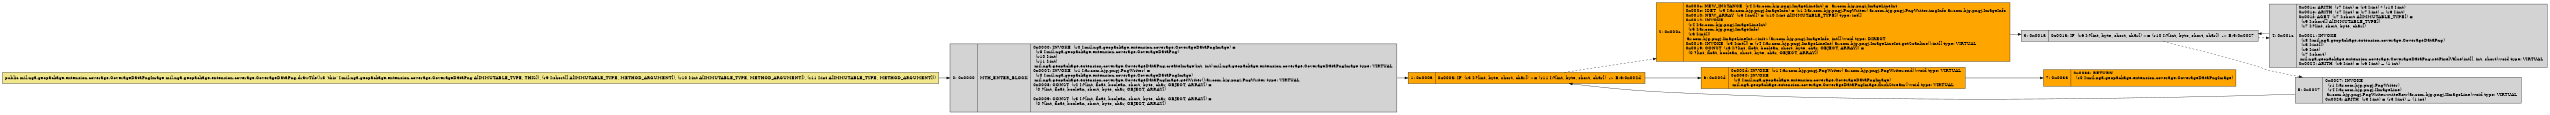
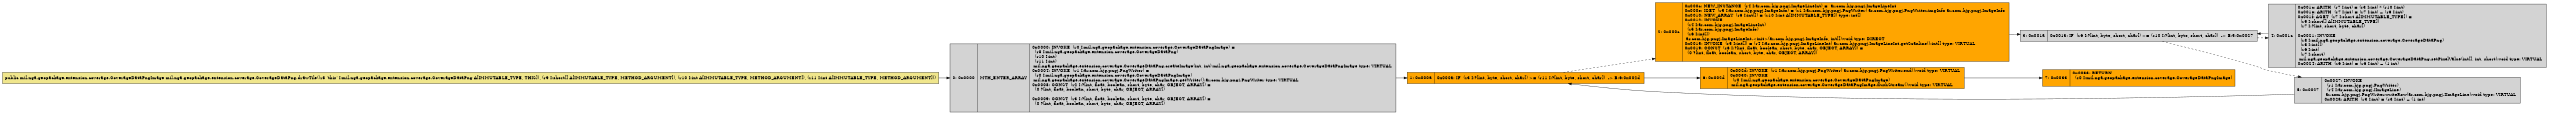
(1004, 78) -> (1004, 78)
